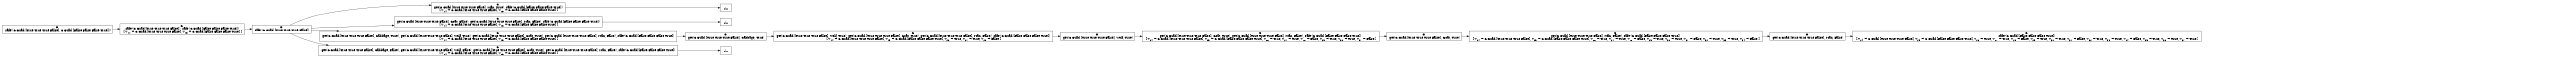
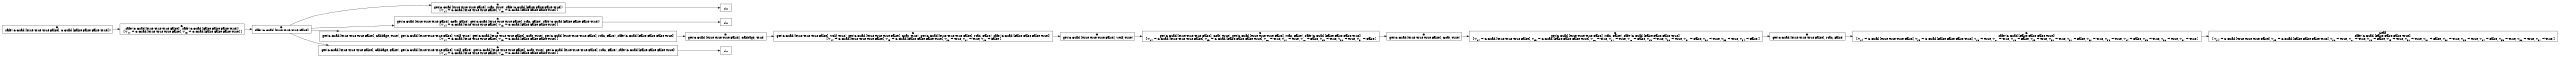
none -> (2383, 36)
